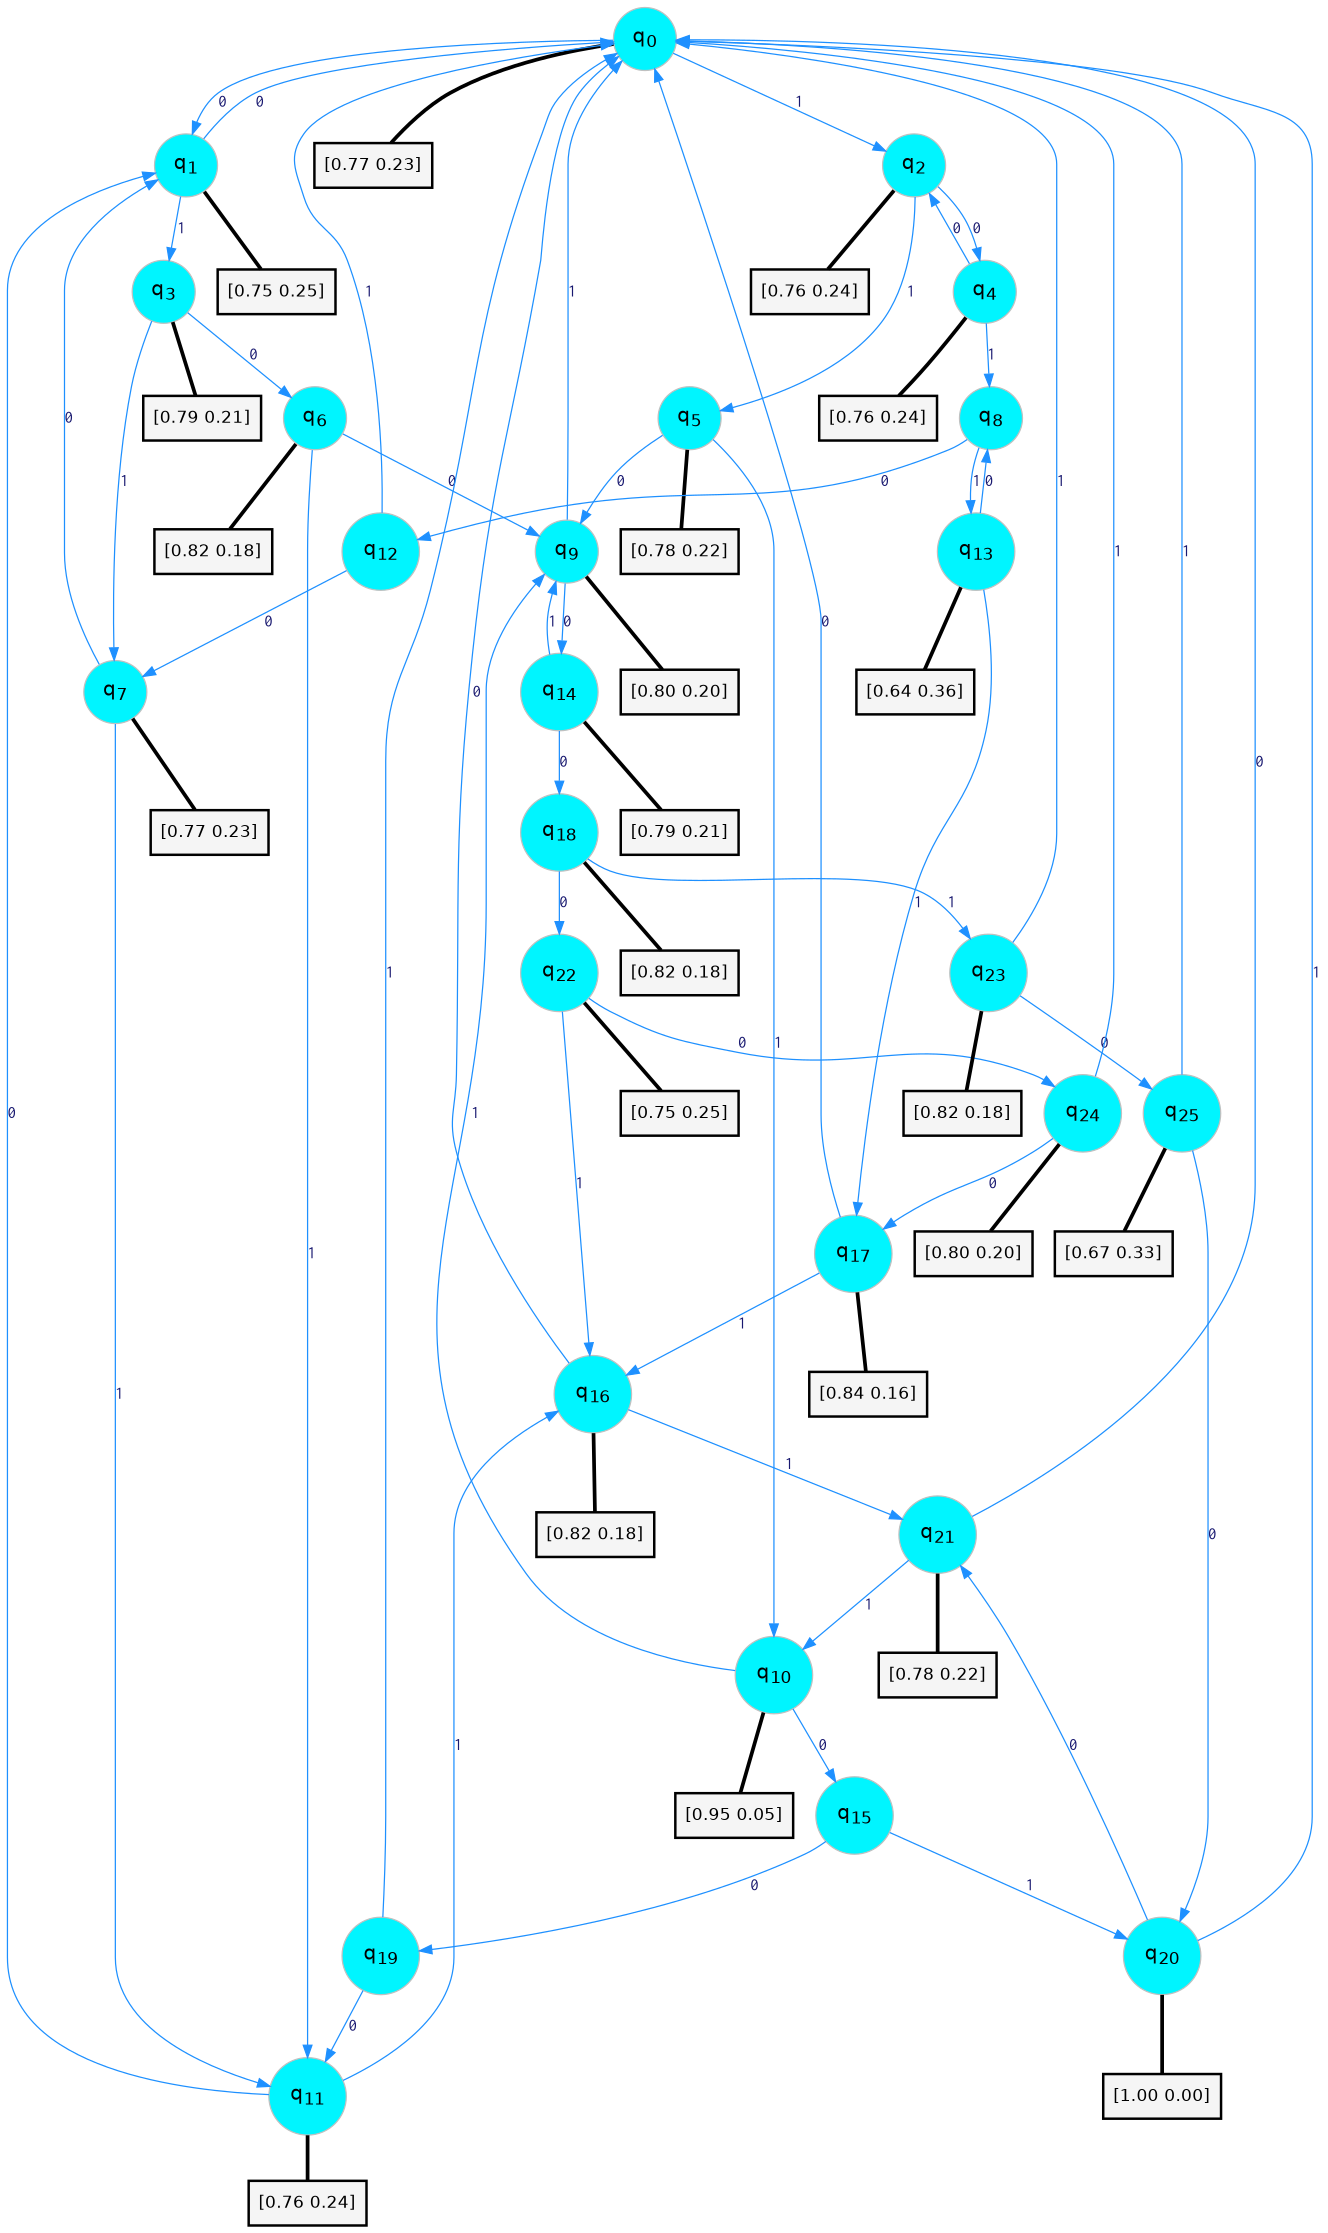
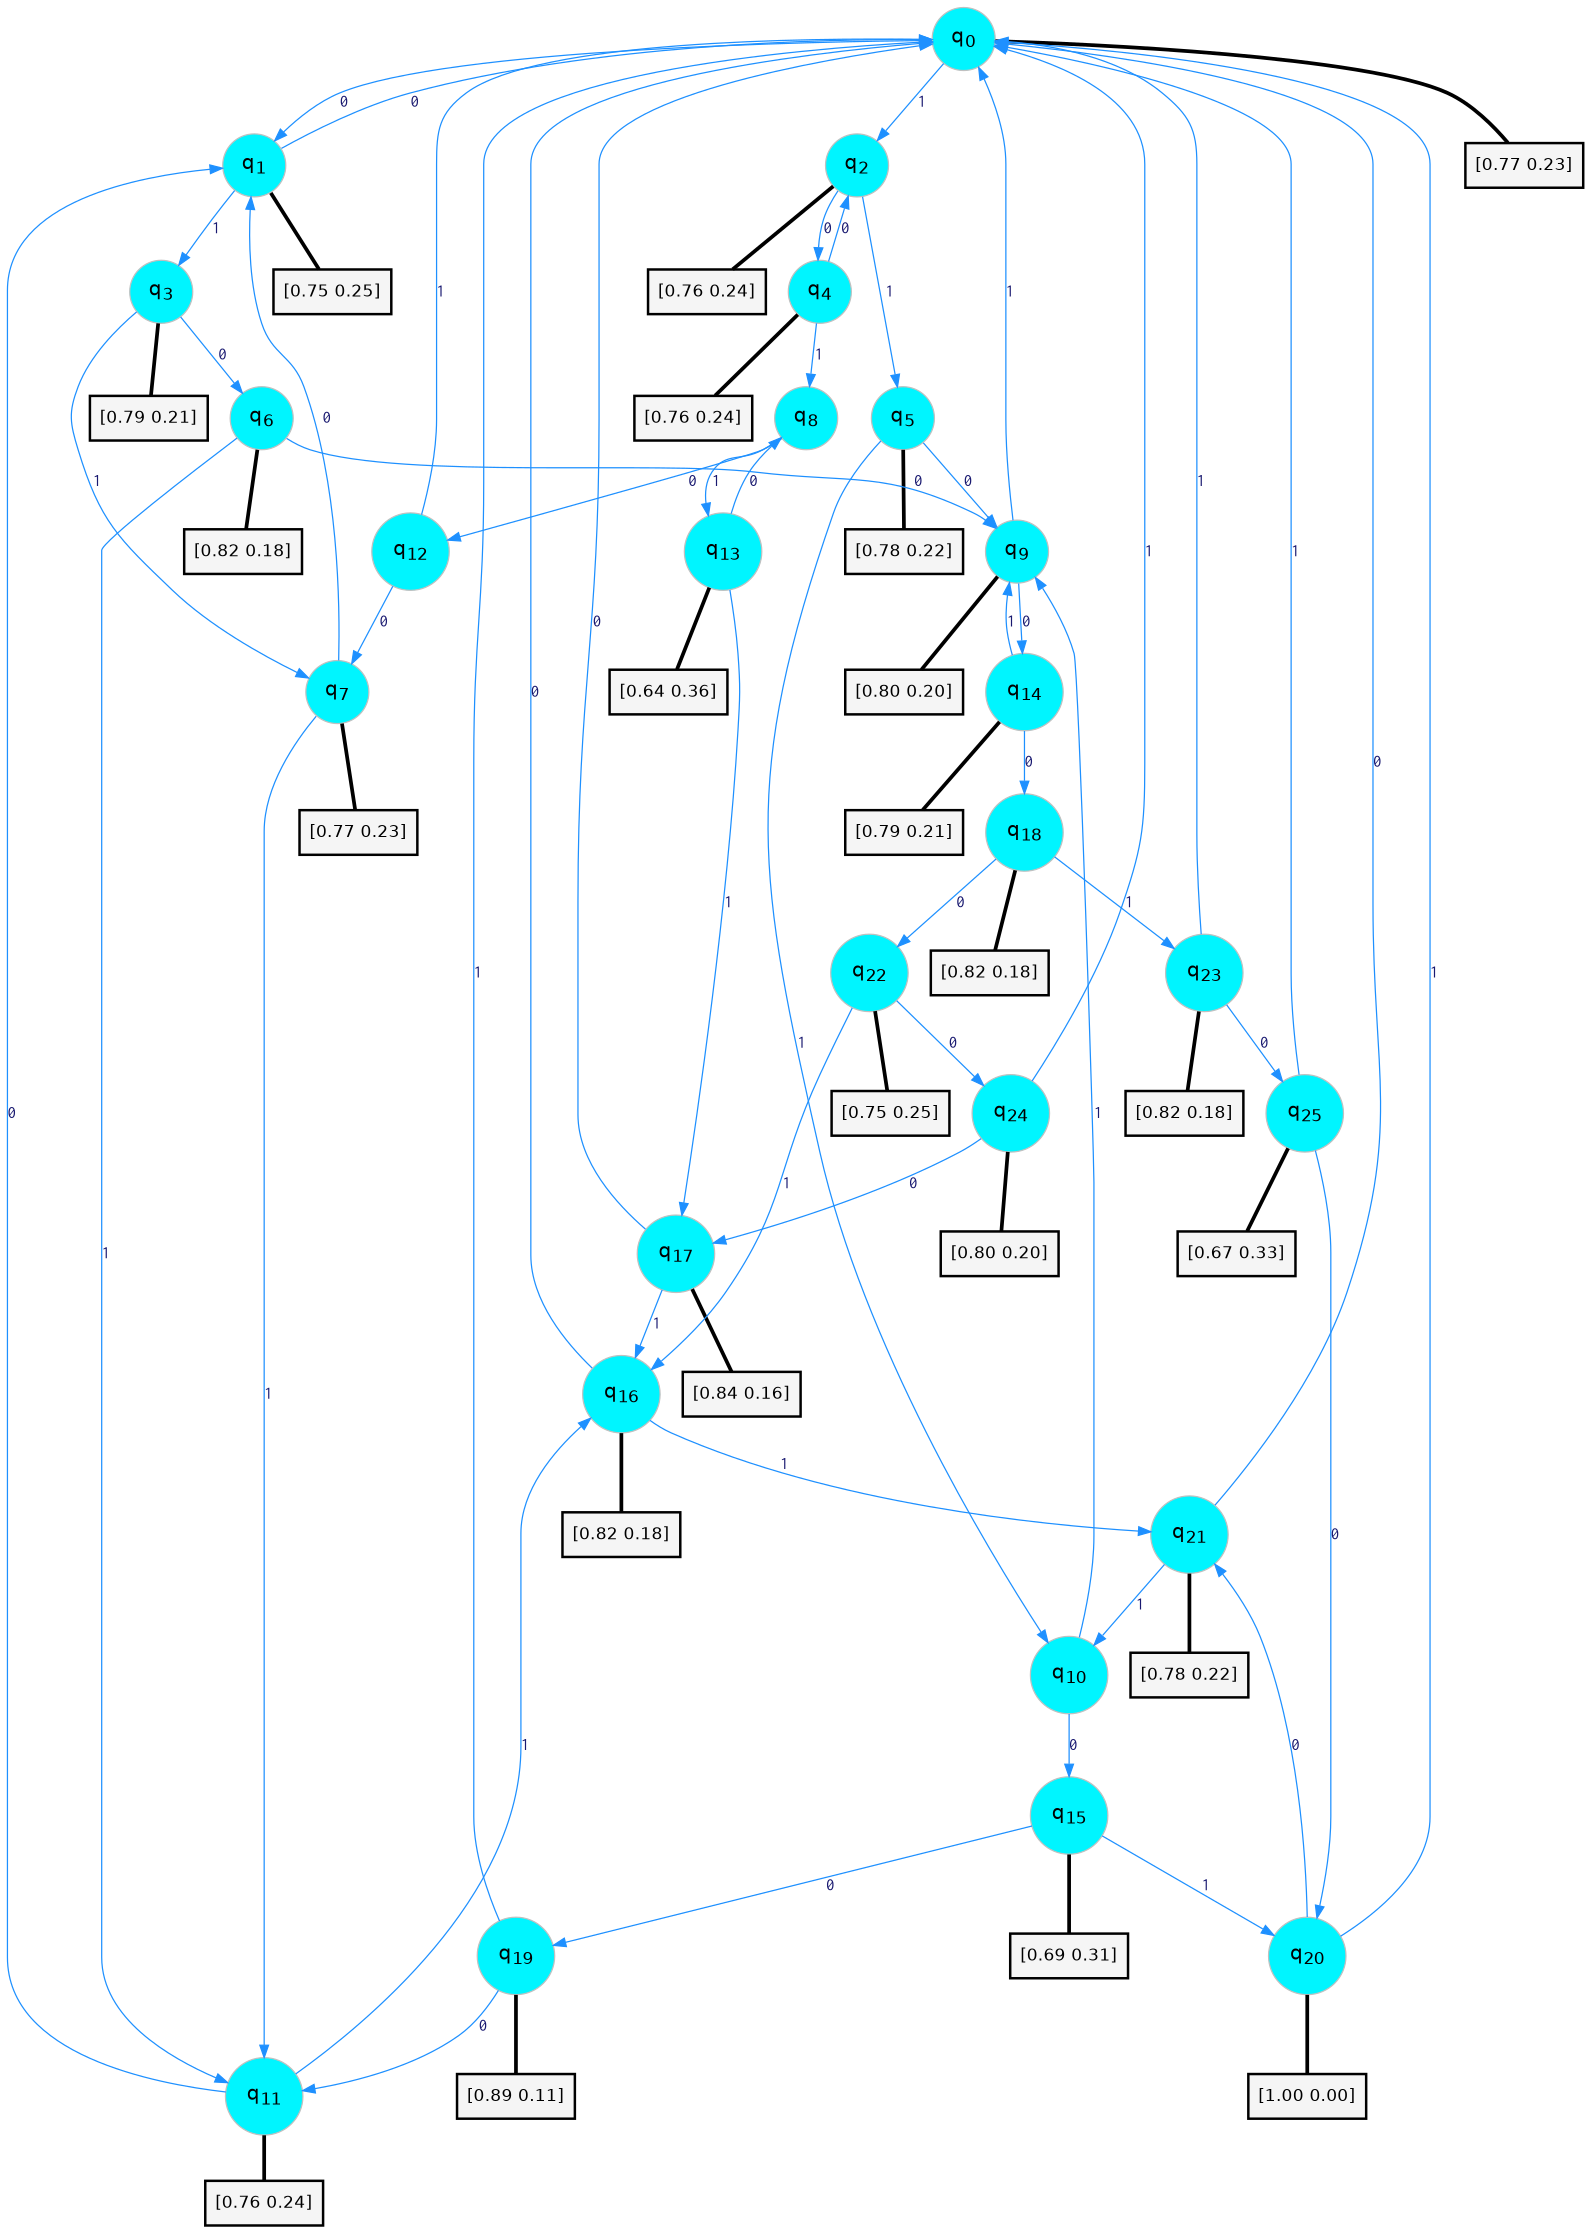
(734, 1816) -> none
none -> (1069, 1956)
none -> (516, 2096)
